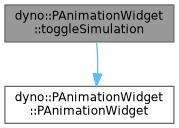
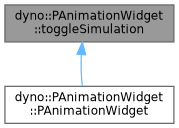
(98, 58) -> (81, 70)
